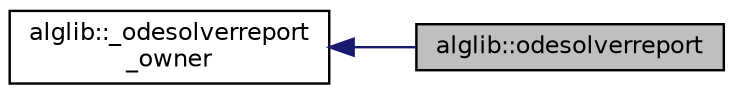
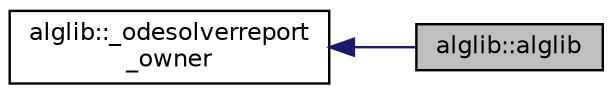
(570, 47) -> (510, 47)
